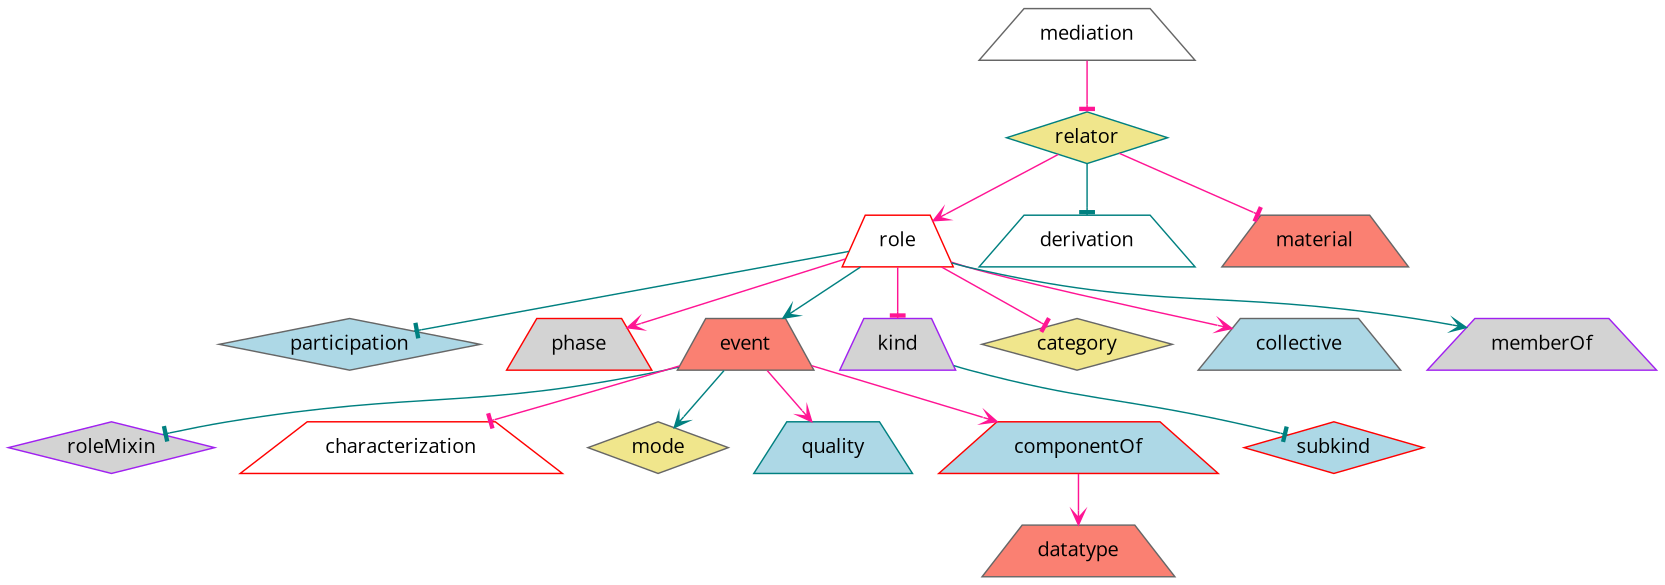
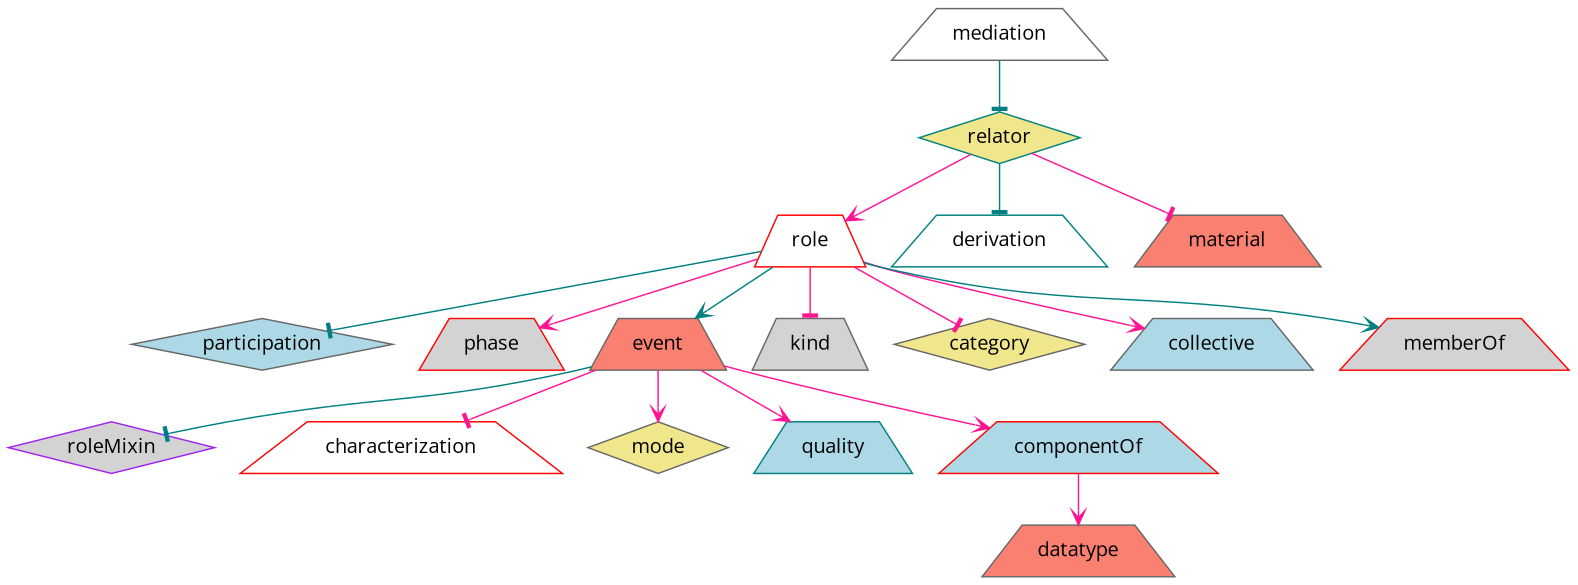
(1087, 83) -> (1000, 83)
(898, 344) -> (810, 344)
(1542, 344) -> (1454, 344)
(704, 394) -> (658, 389)
(1334, 448) -> none
